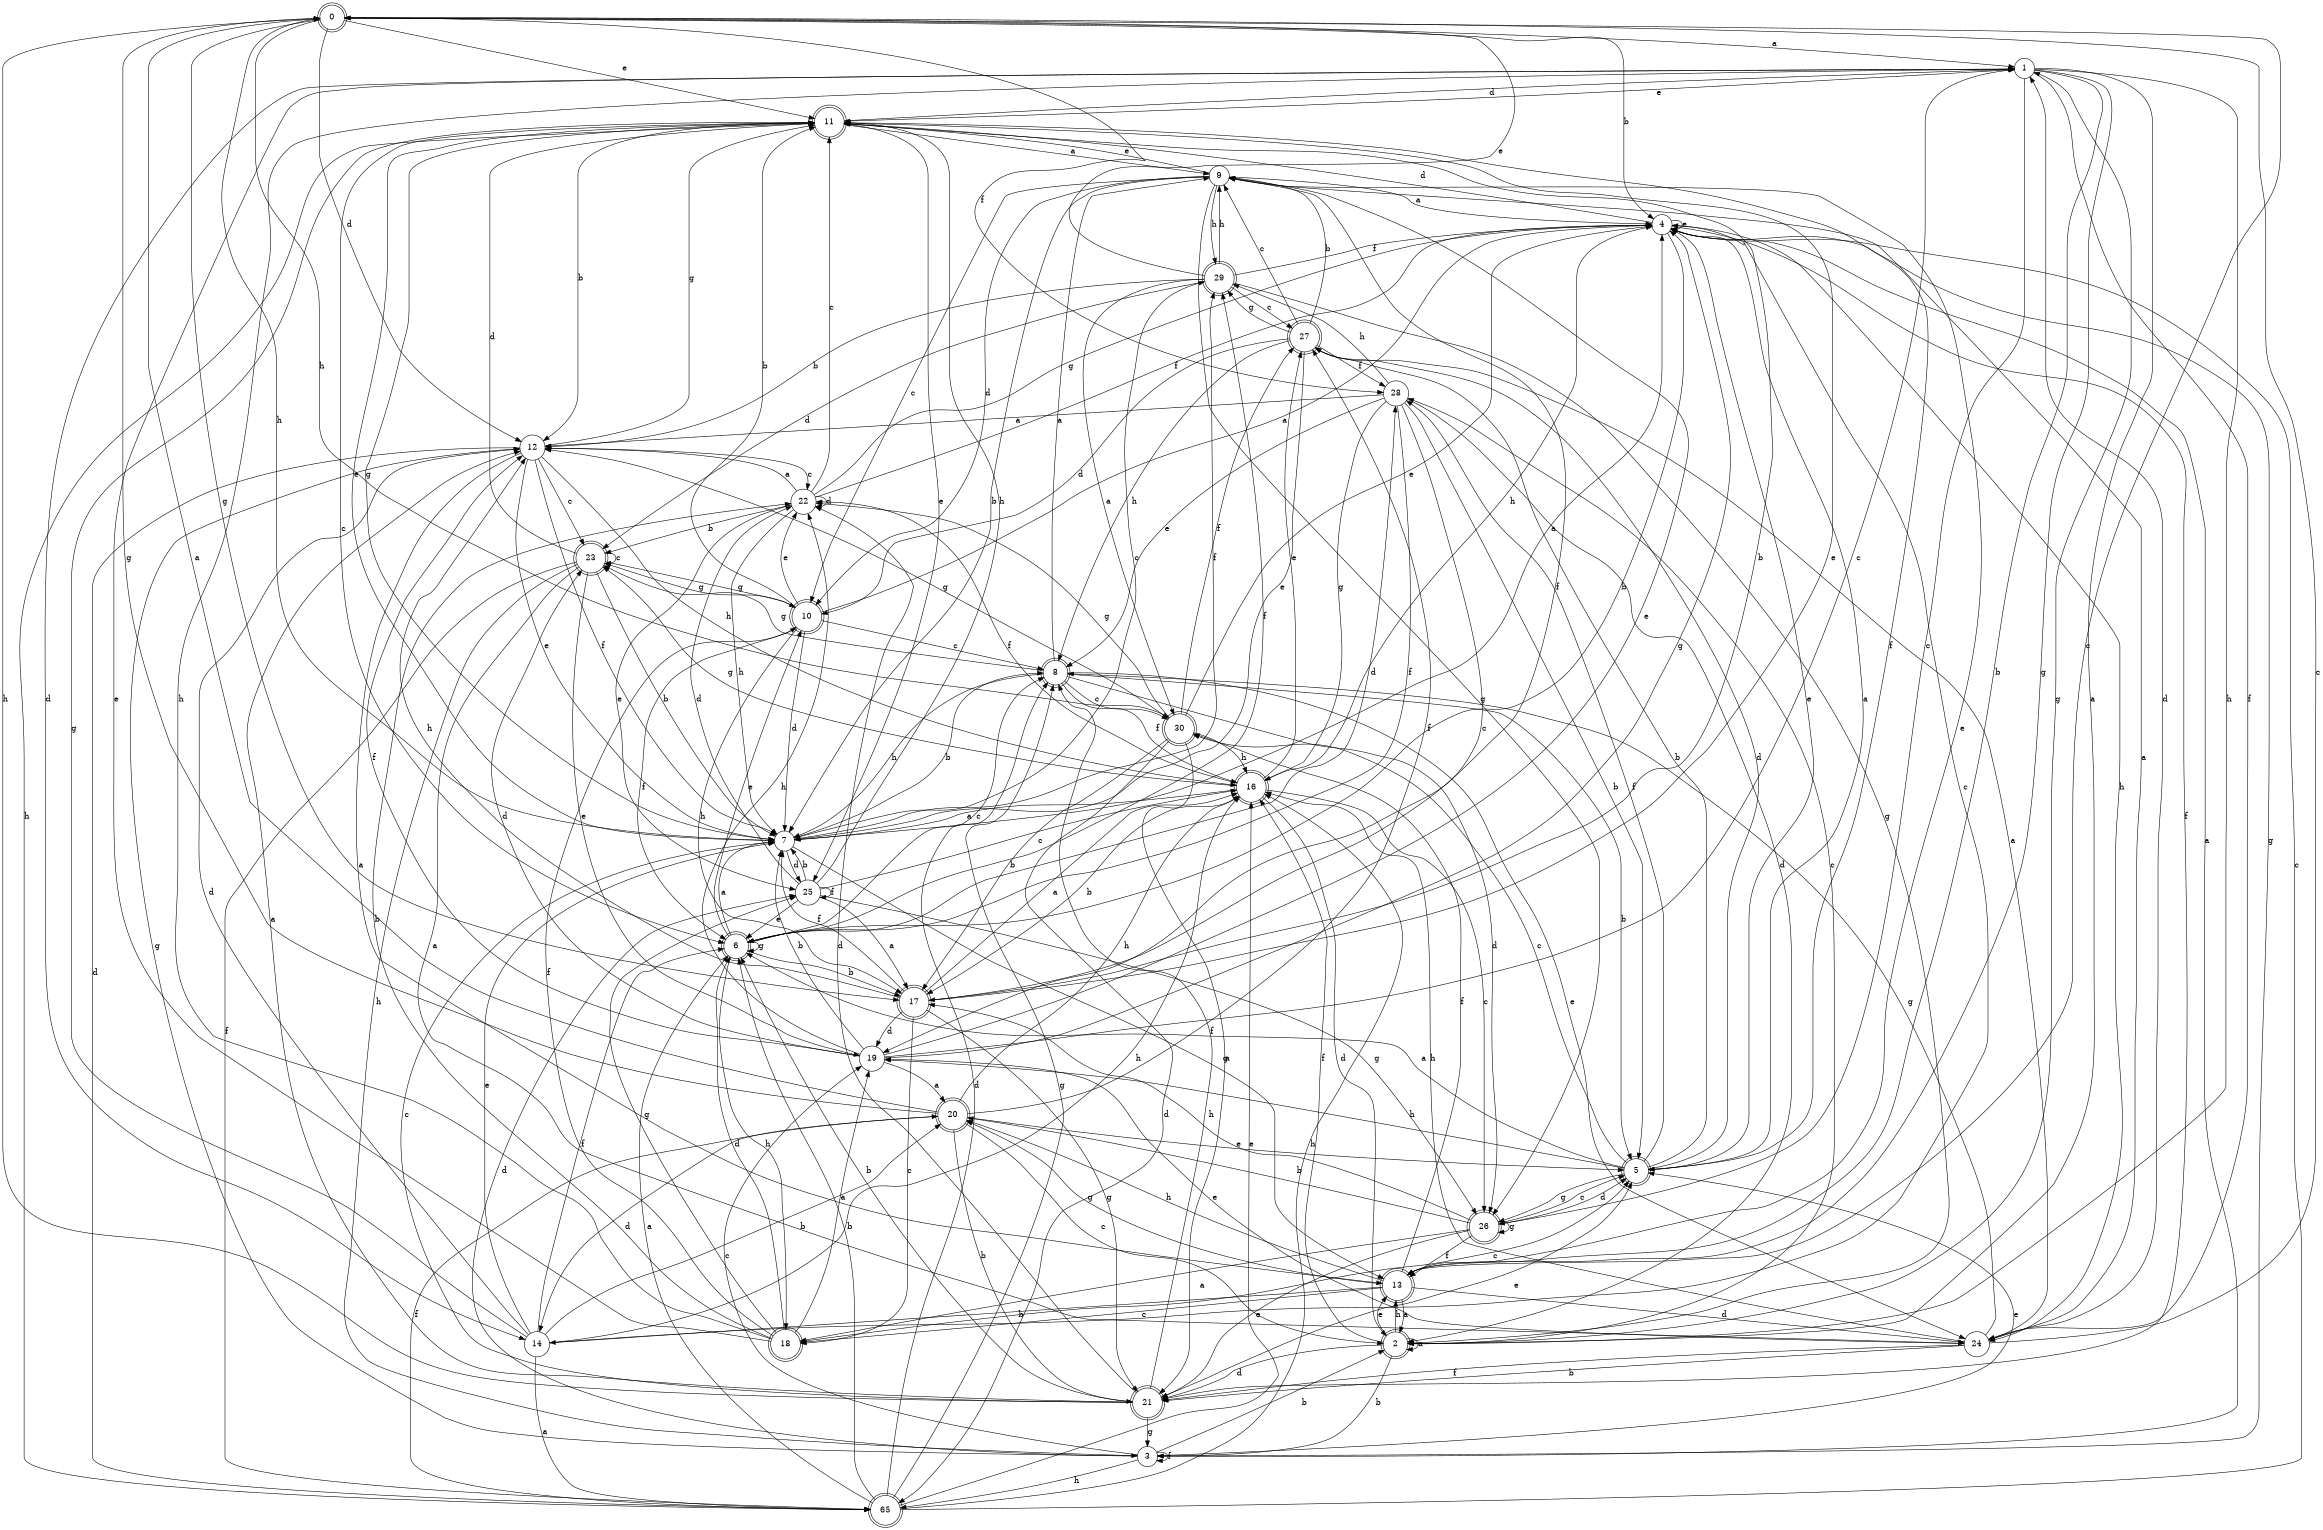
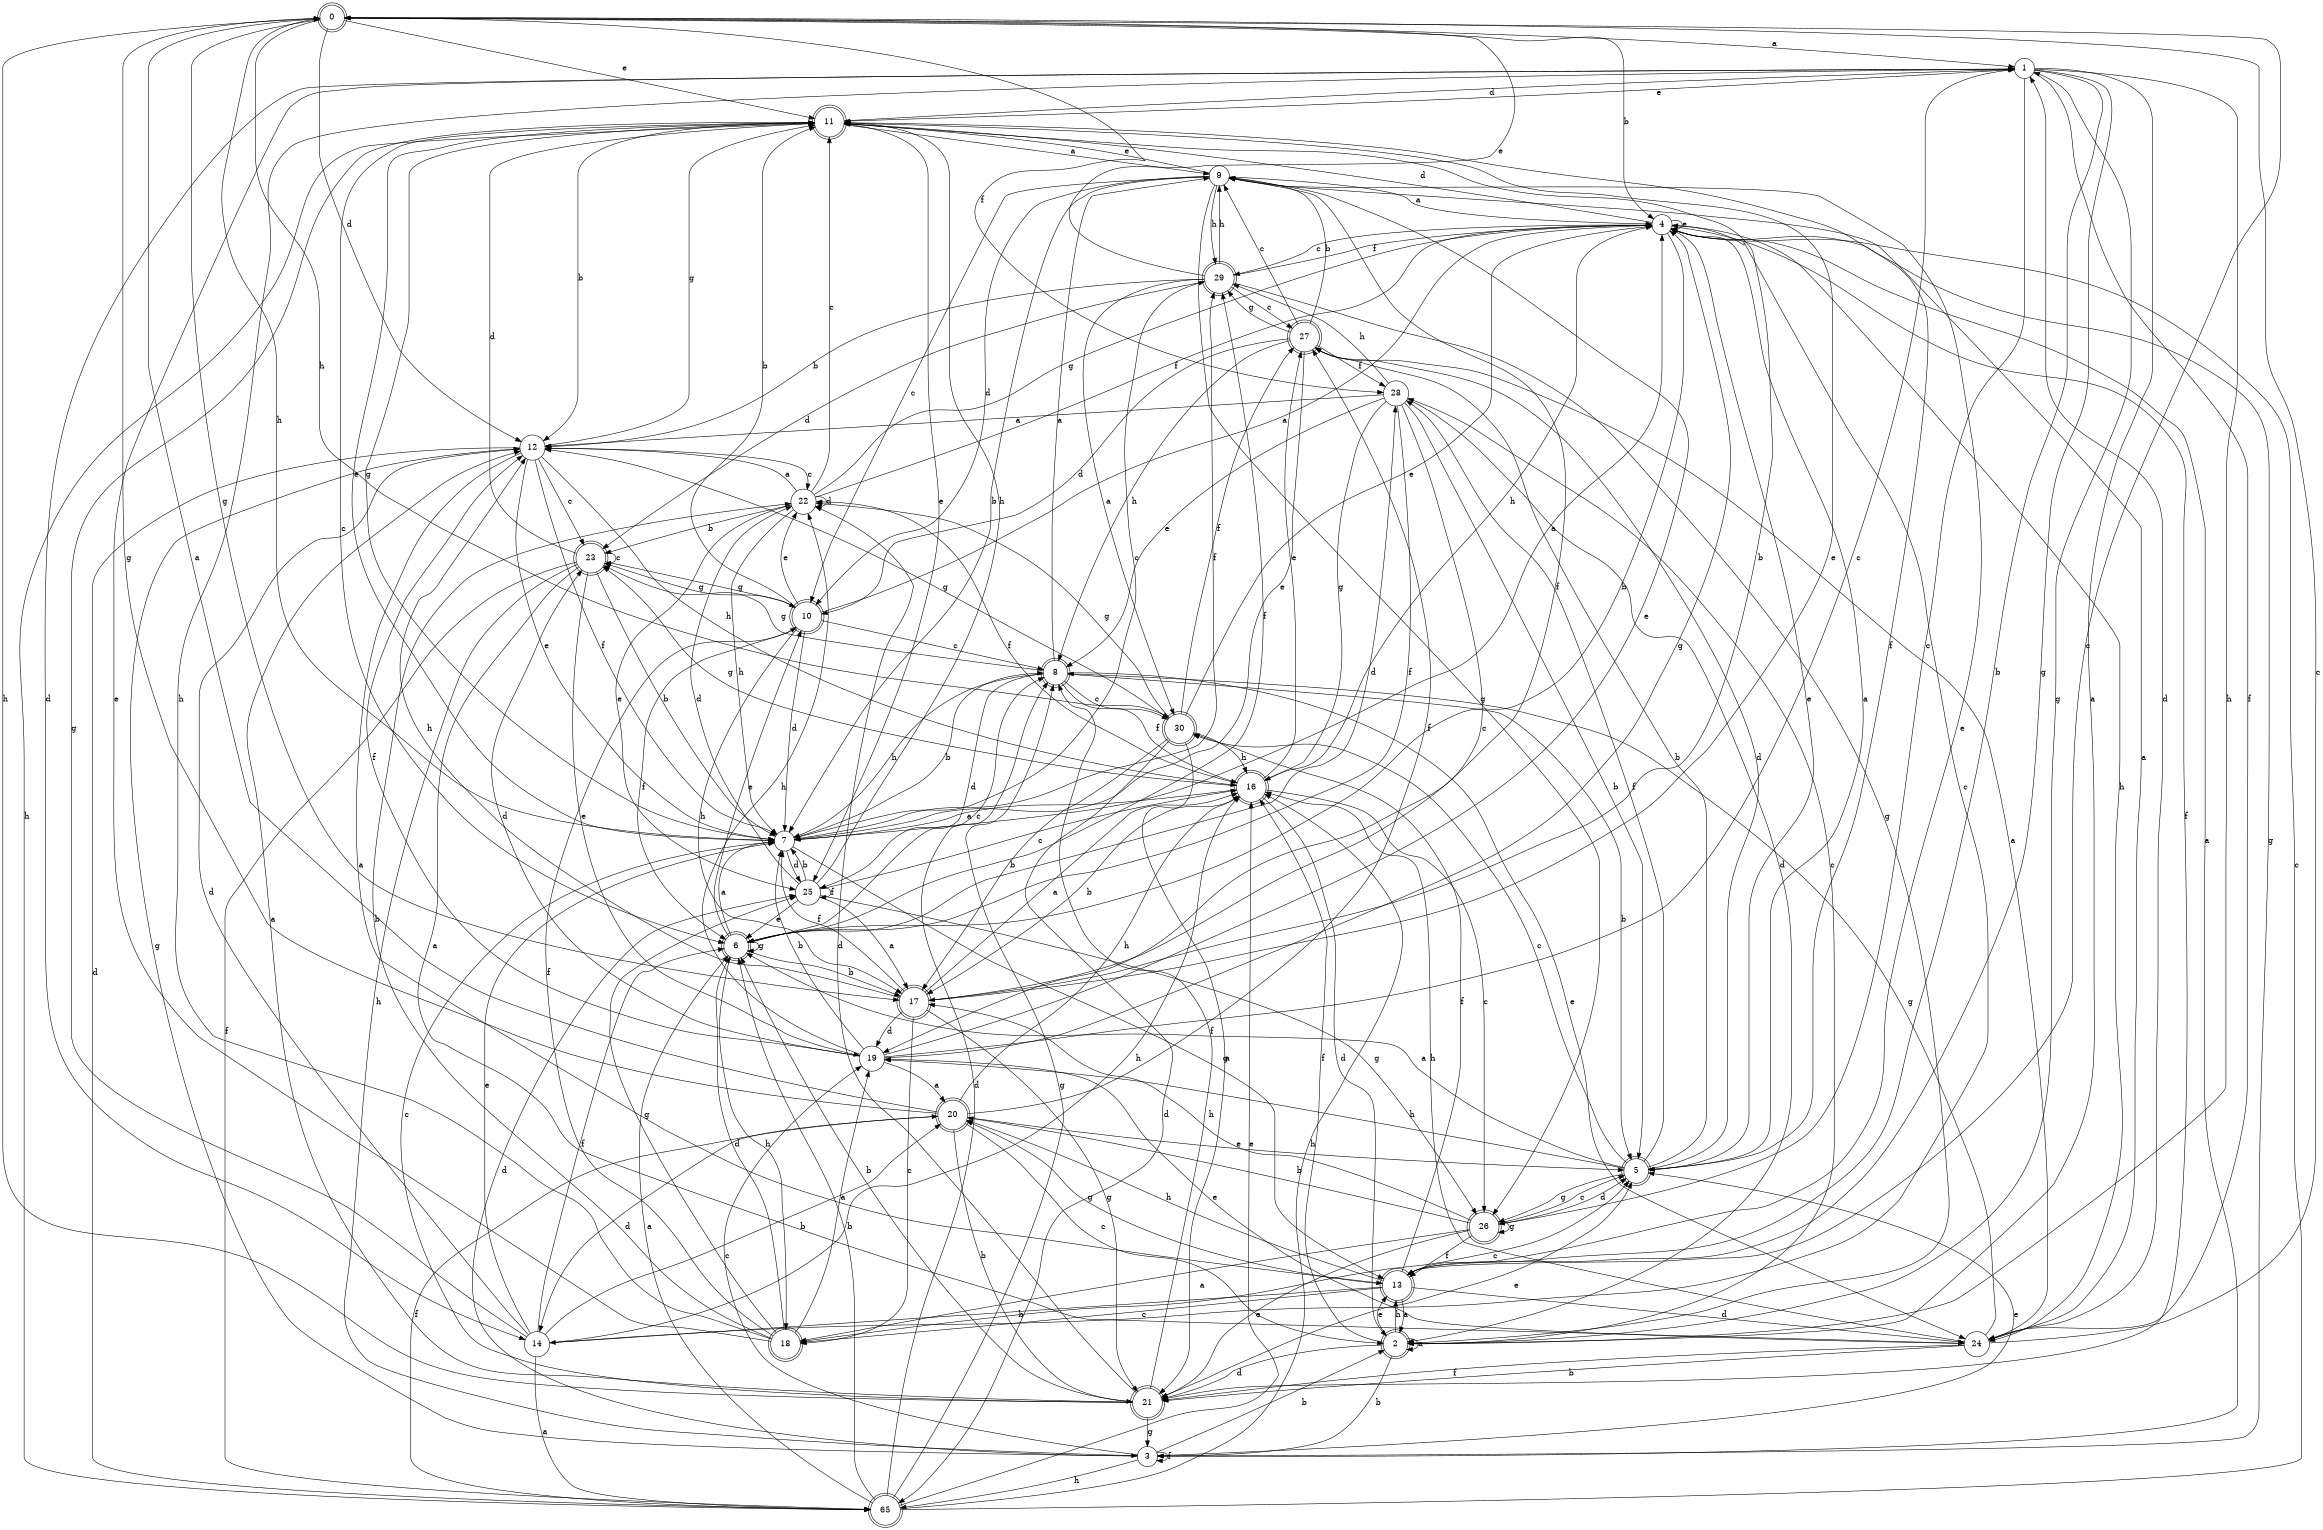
none -> (1442, 229)
(1451, 803) -> (966, 796)
